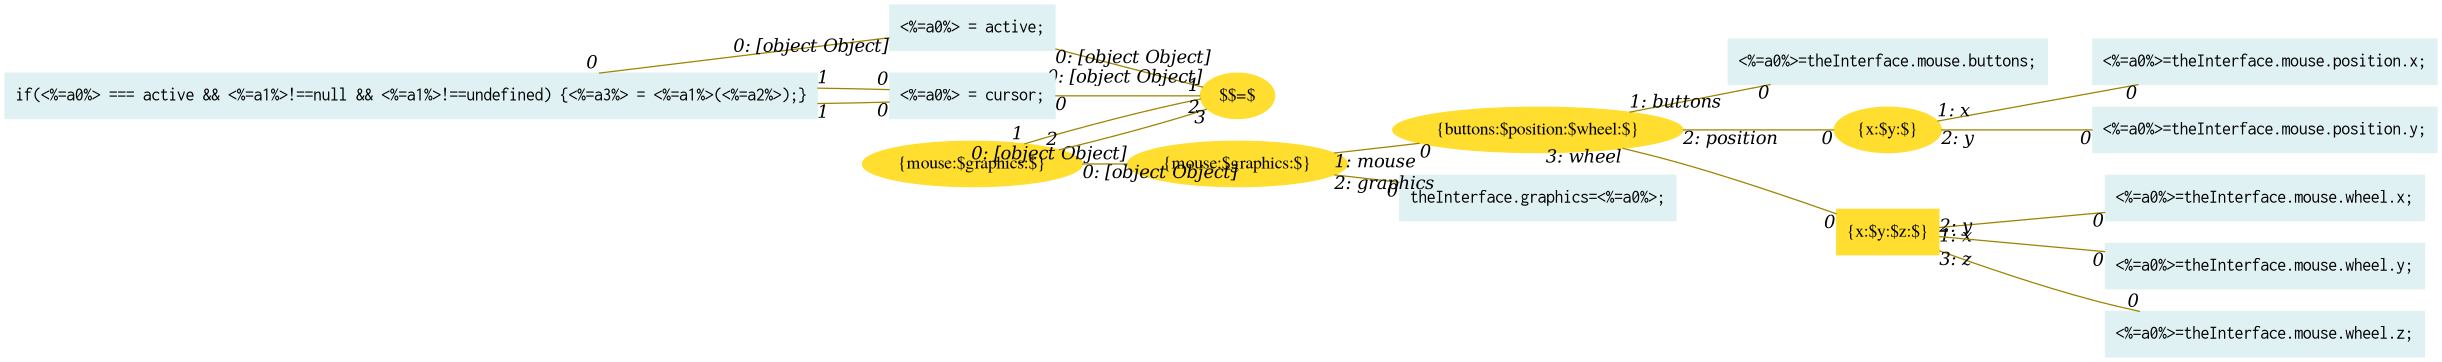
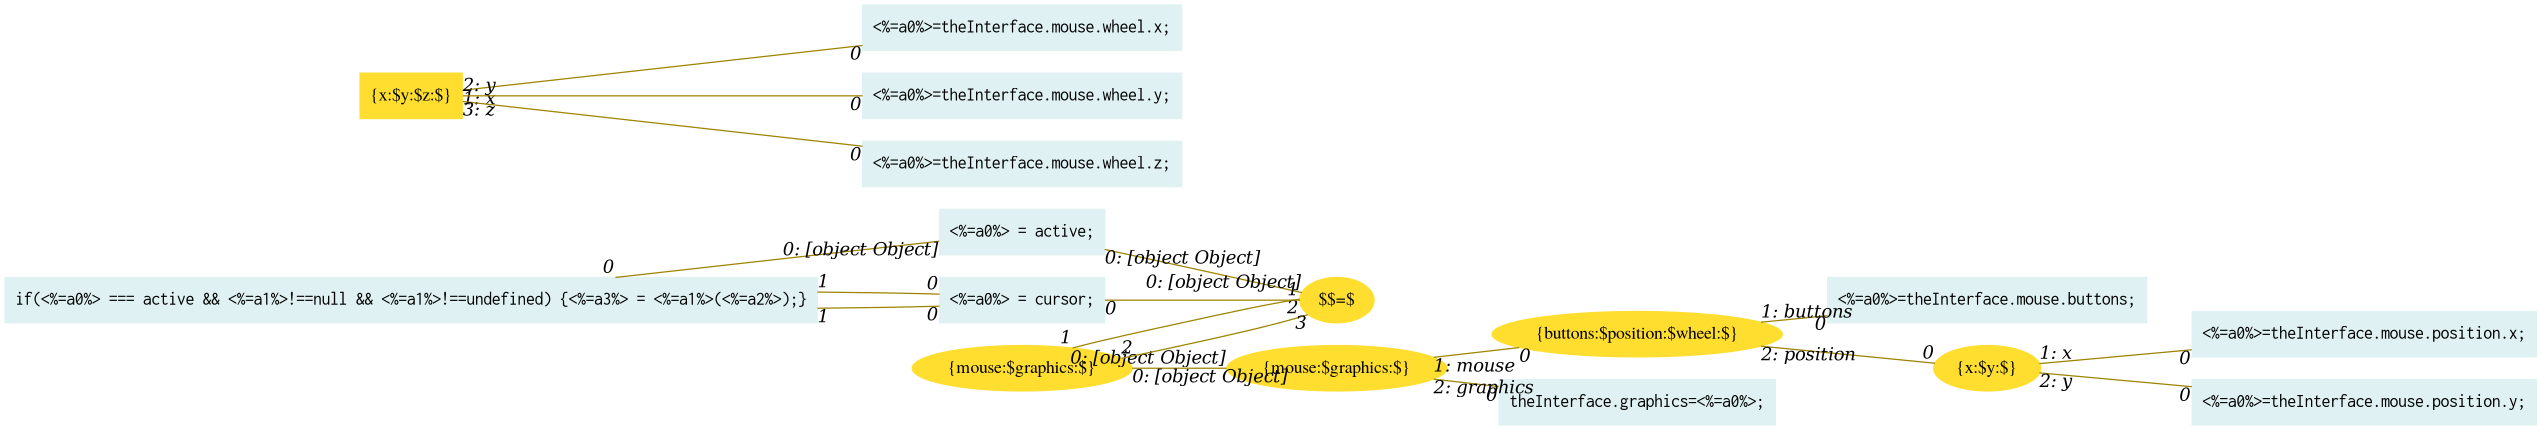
(1731, 178) -> none
